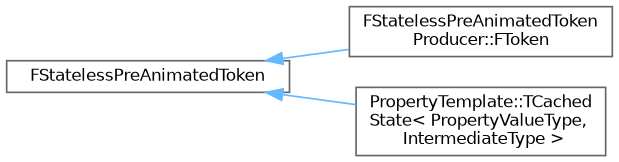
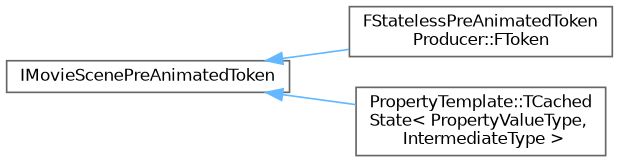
(148, 77) -> (148, 77)
